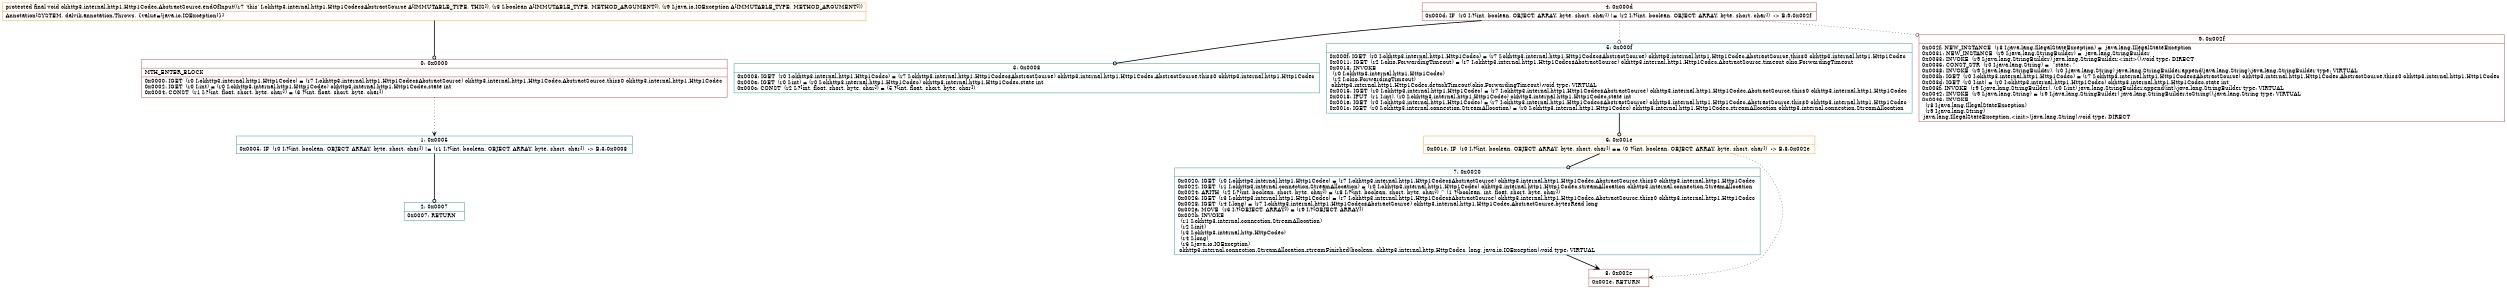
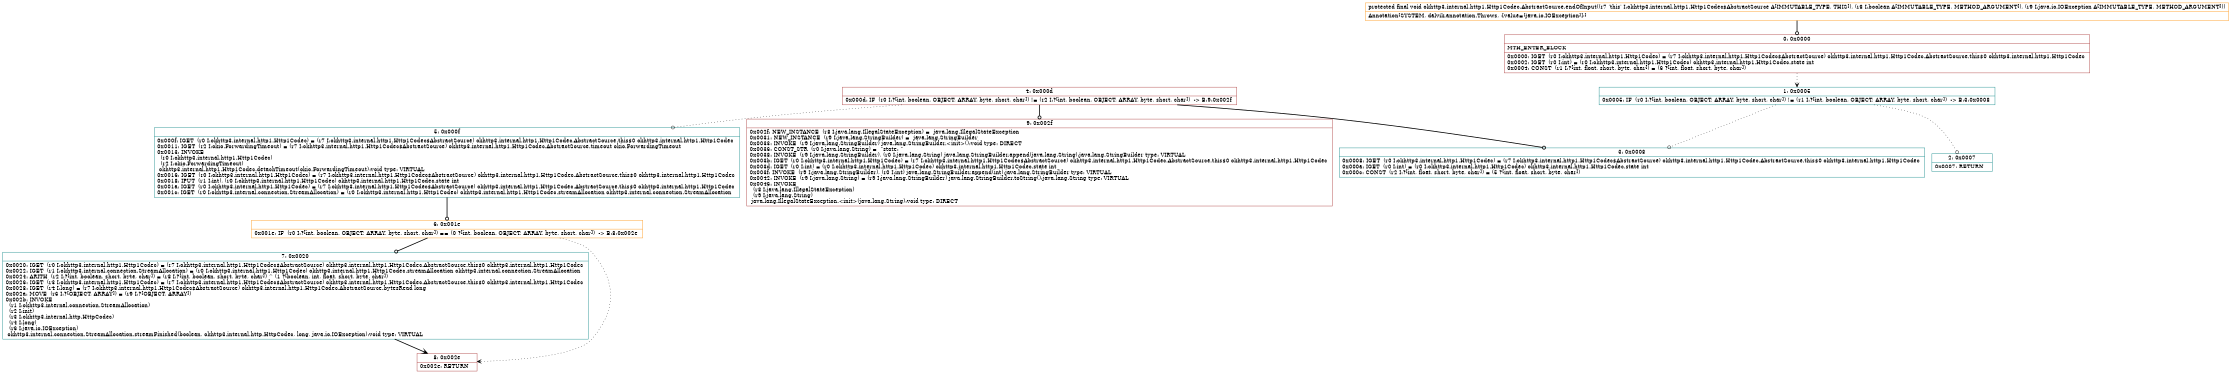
(1836, 27) -> (1040, 110)
none -> (1723, 126)
(434, 177) -> (1922, 116)
